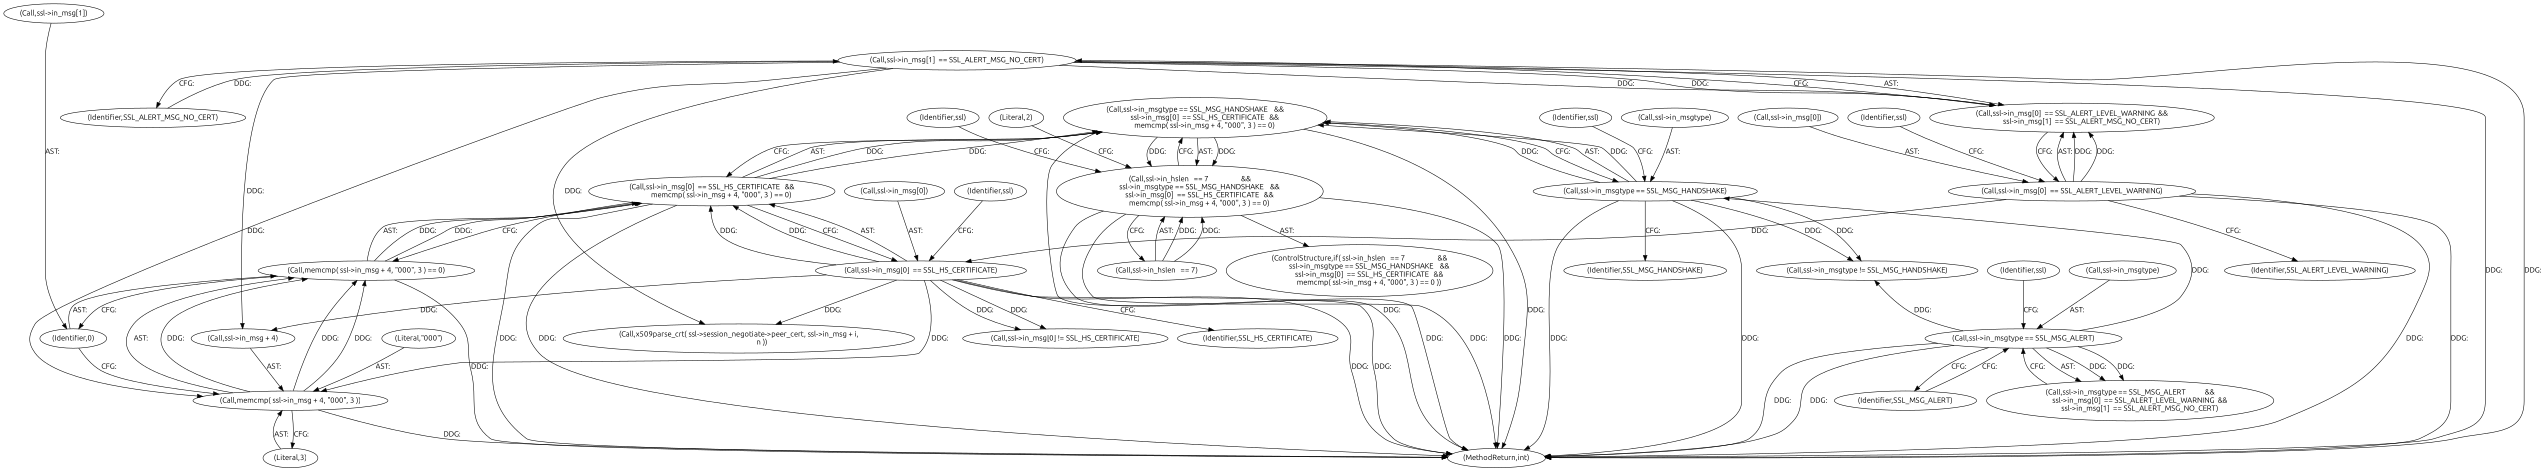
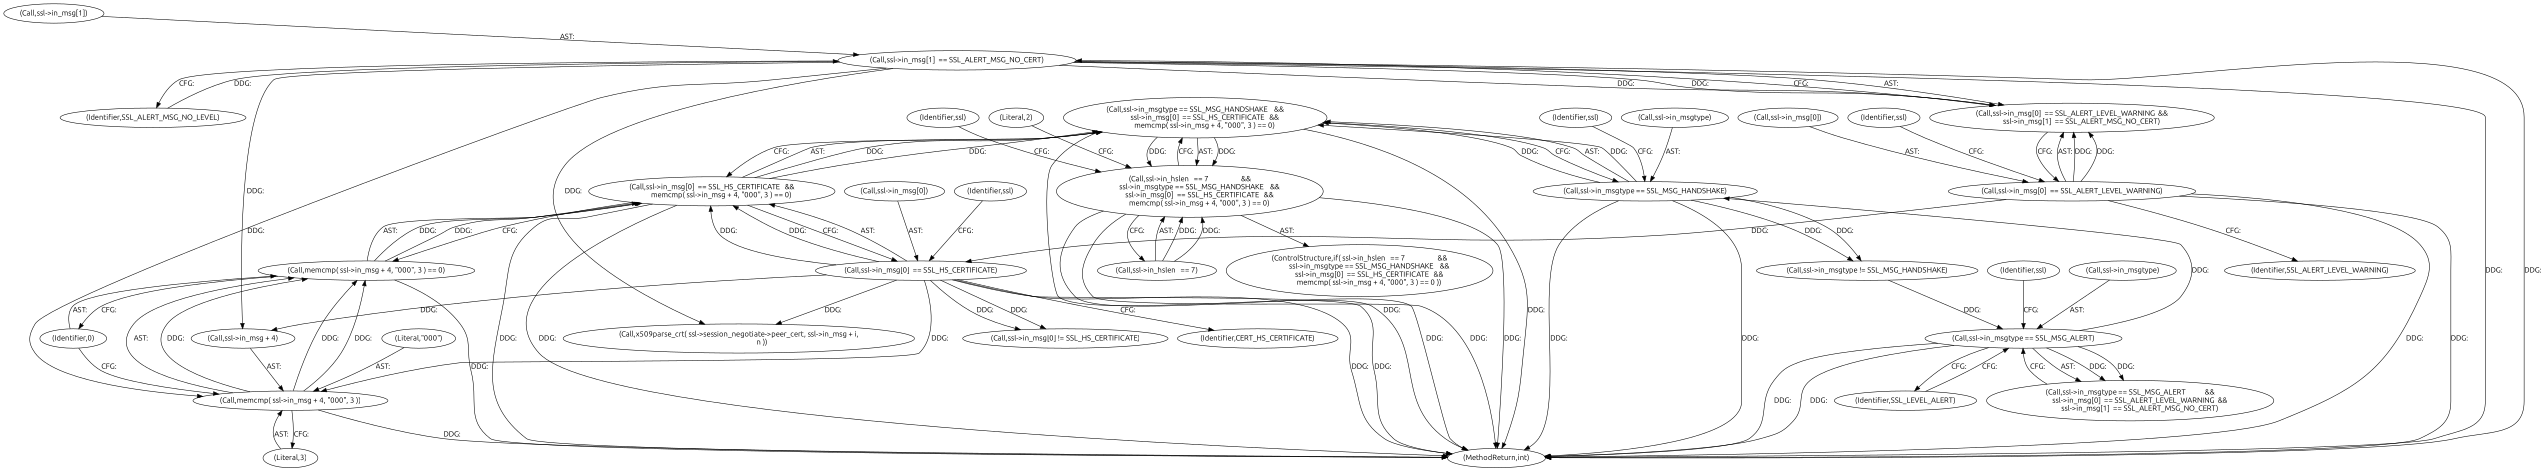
(153, 118) -> (153, 118)
(45, 175) -> (478, 36)
(1645, 271) -> none
(1916, 315) -> (1943, 303)
(1258, 339) -> (1258, 339)
(1906, 401) -> (1906, 401)
